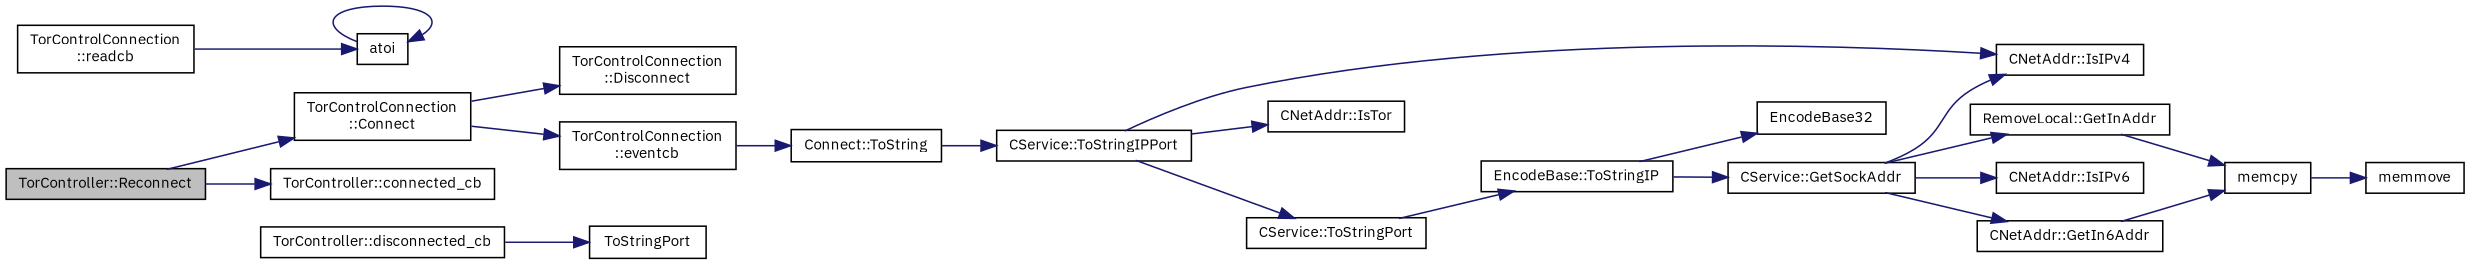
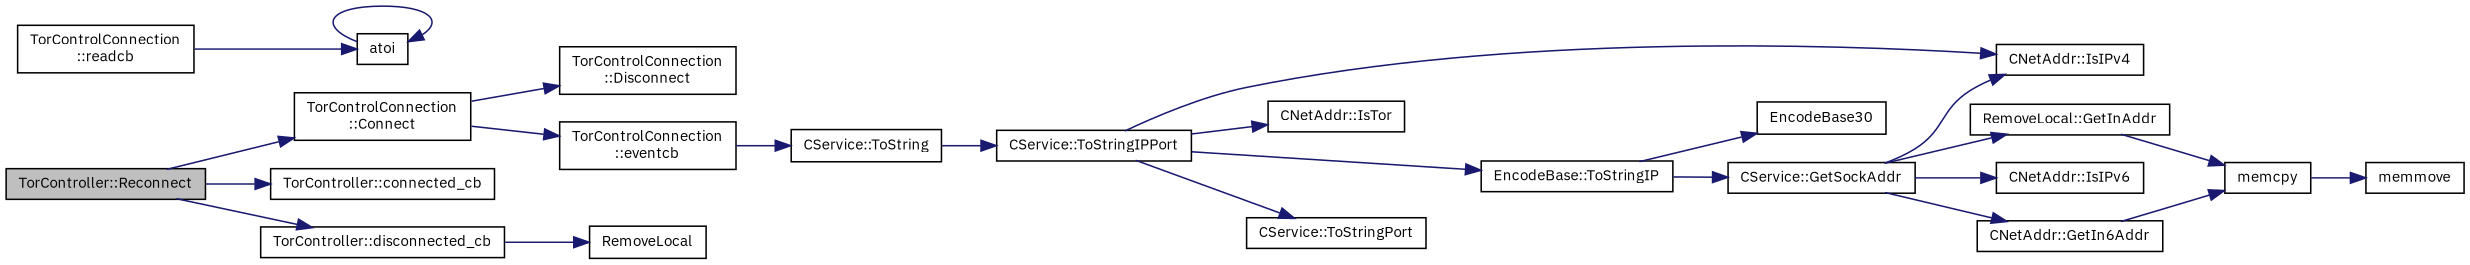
(1822, 118) -> (1822, 118)
(866, 146) -> (866, 146)
(1449, 207) -> (1328, 161)
none -> (237, 212)
(648, 242) -> (648, 242)
